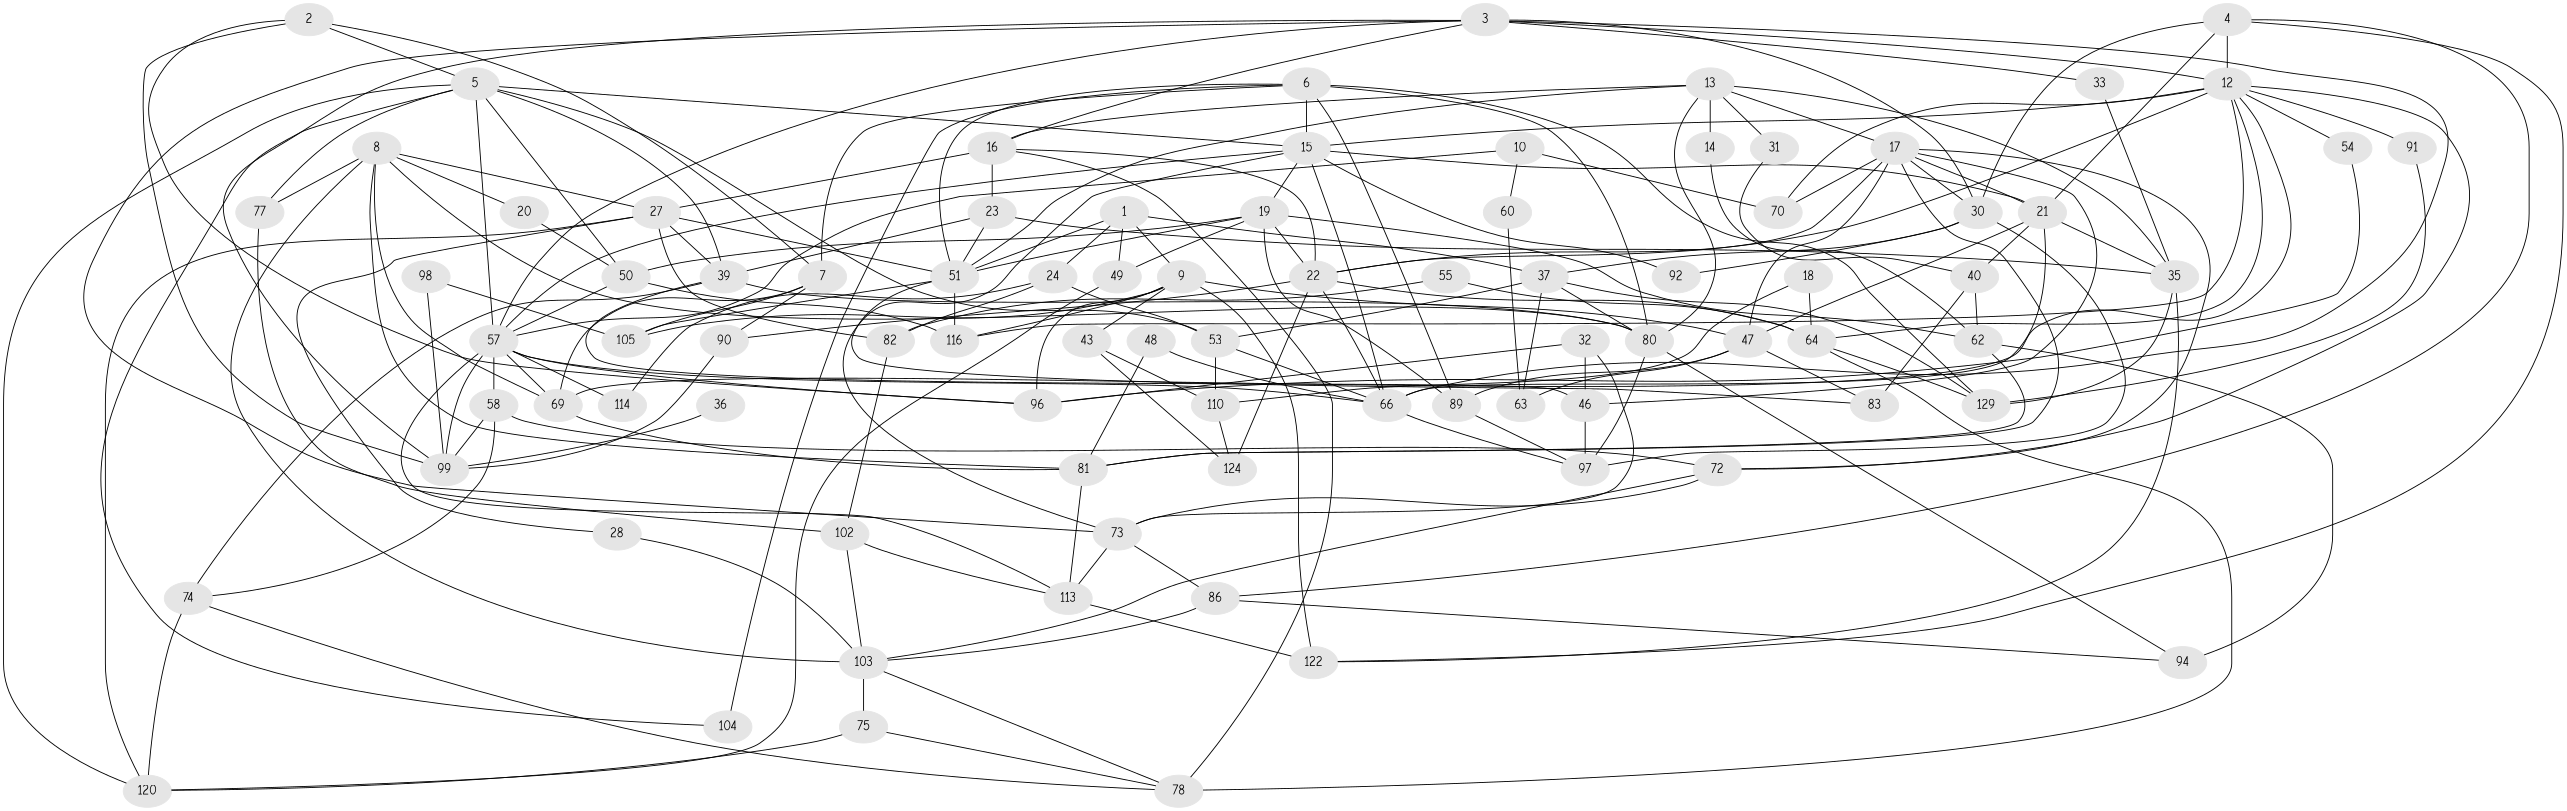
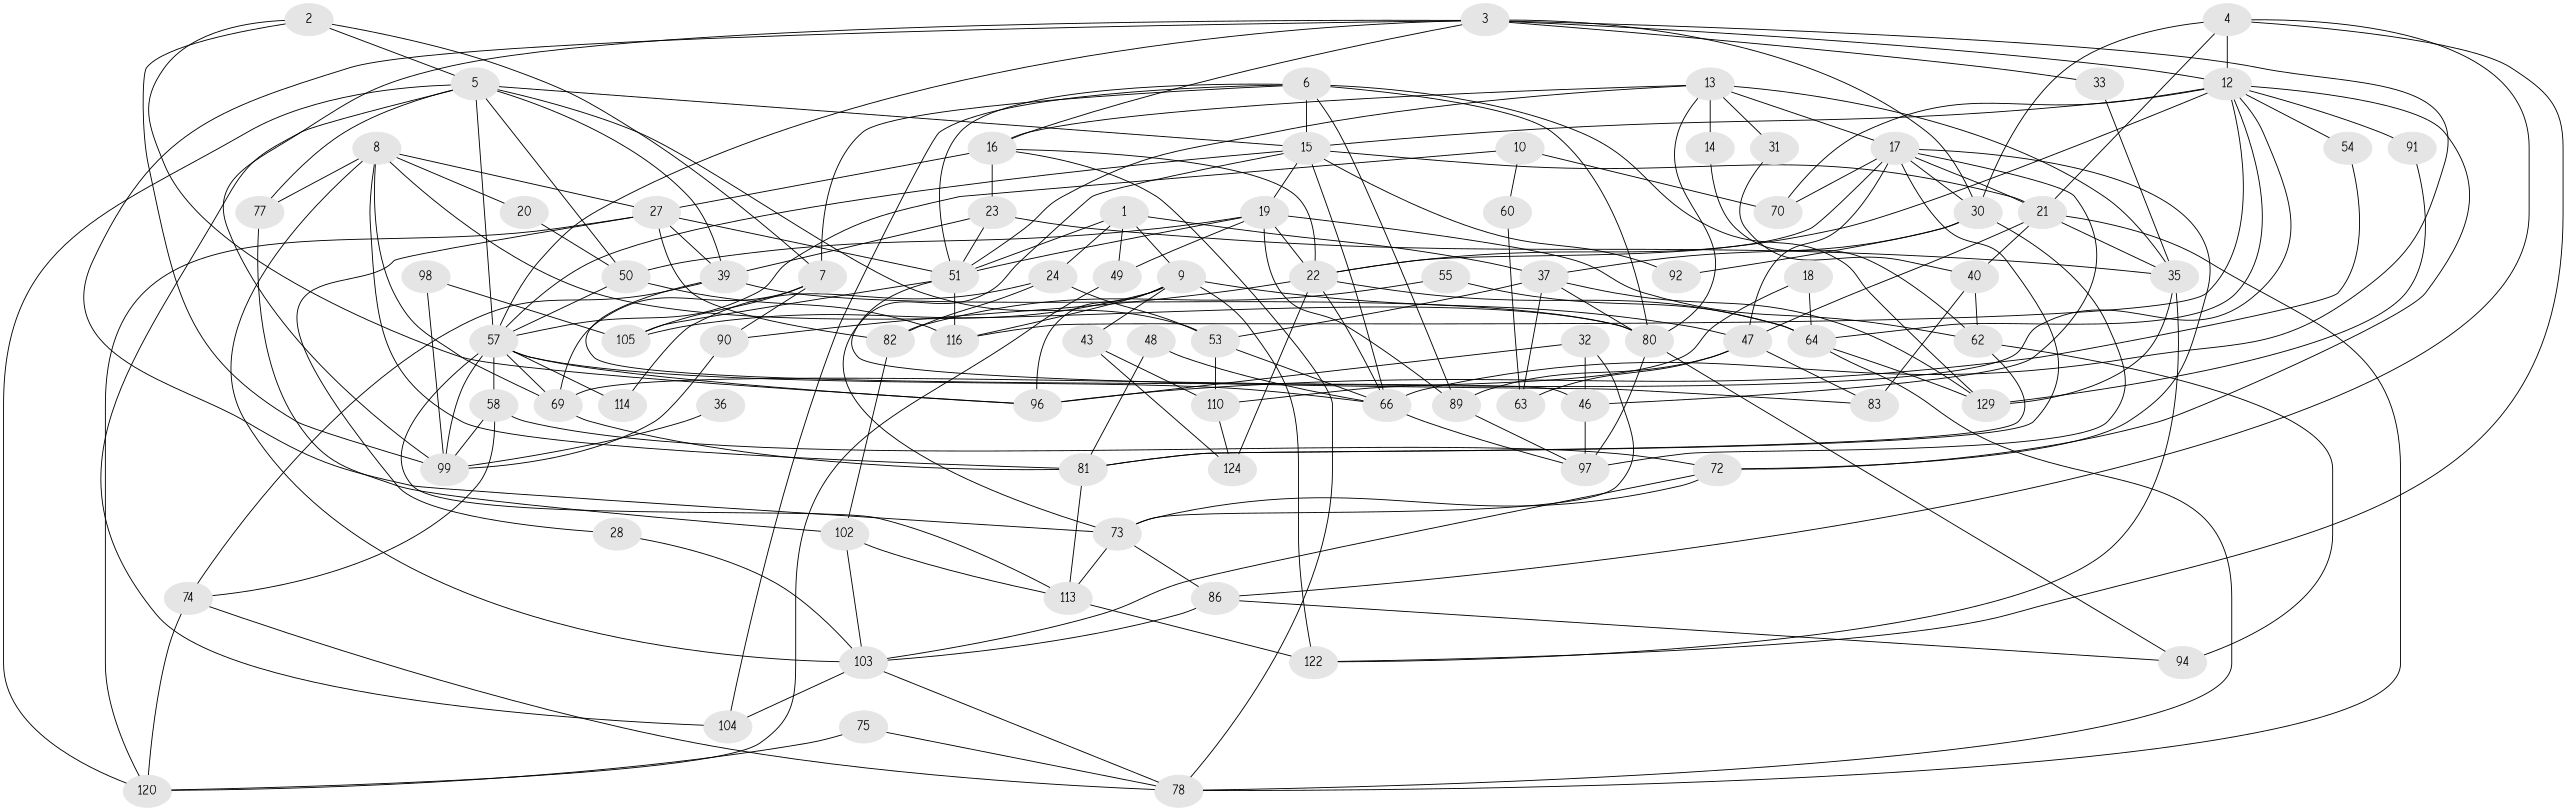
(1778, 383) -> (2135, 750)
(864, 695) -> (801, 693)
